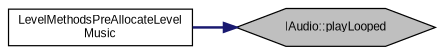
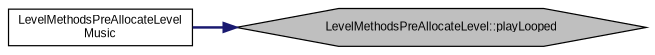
(336, 27) -> (441, 27)
